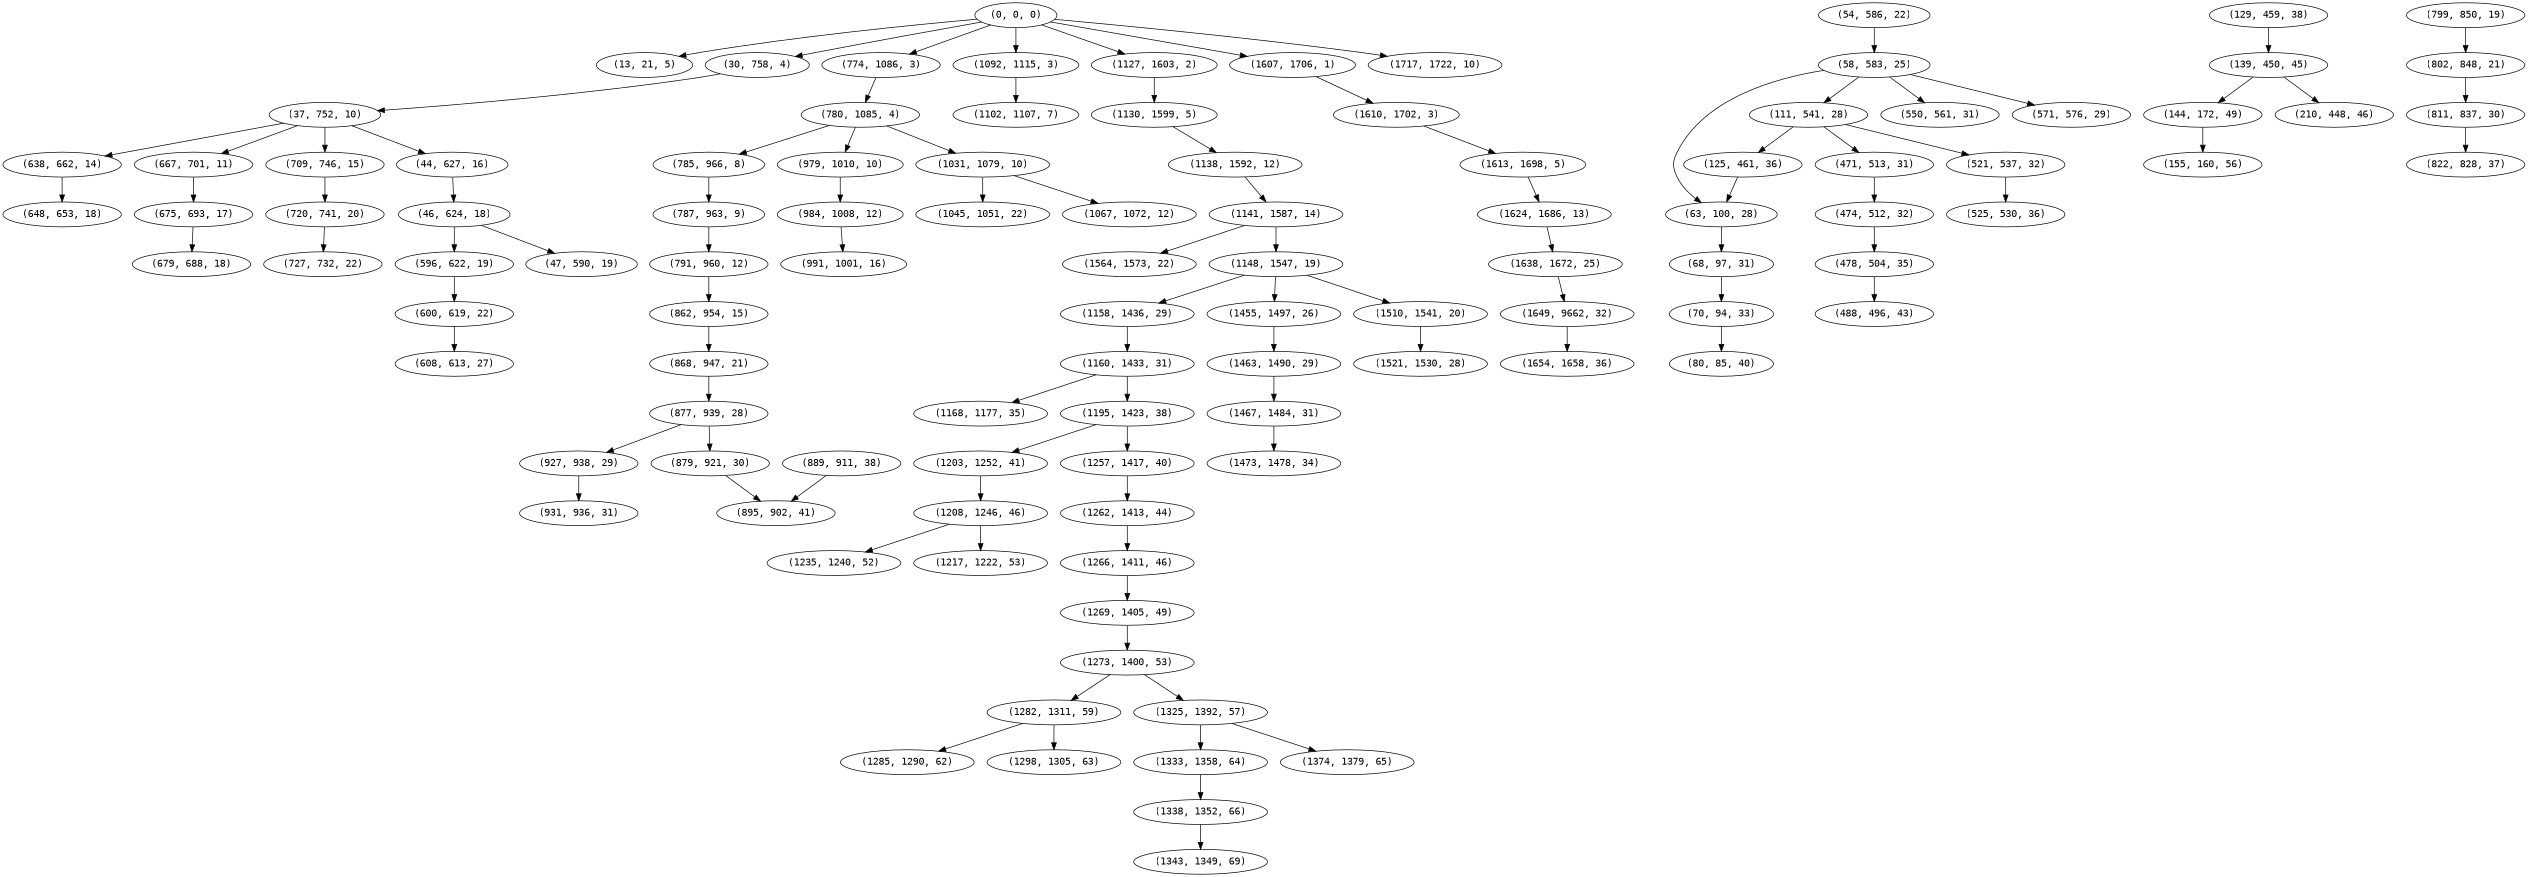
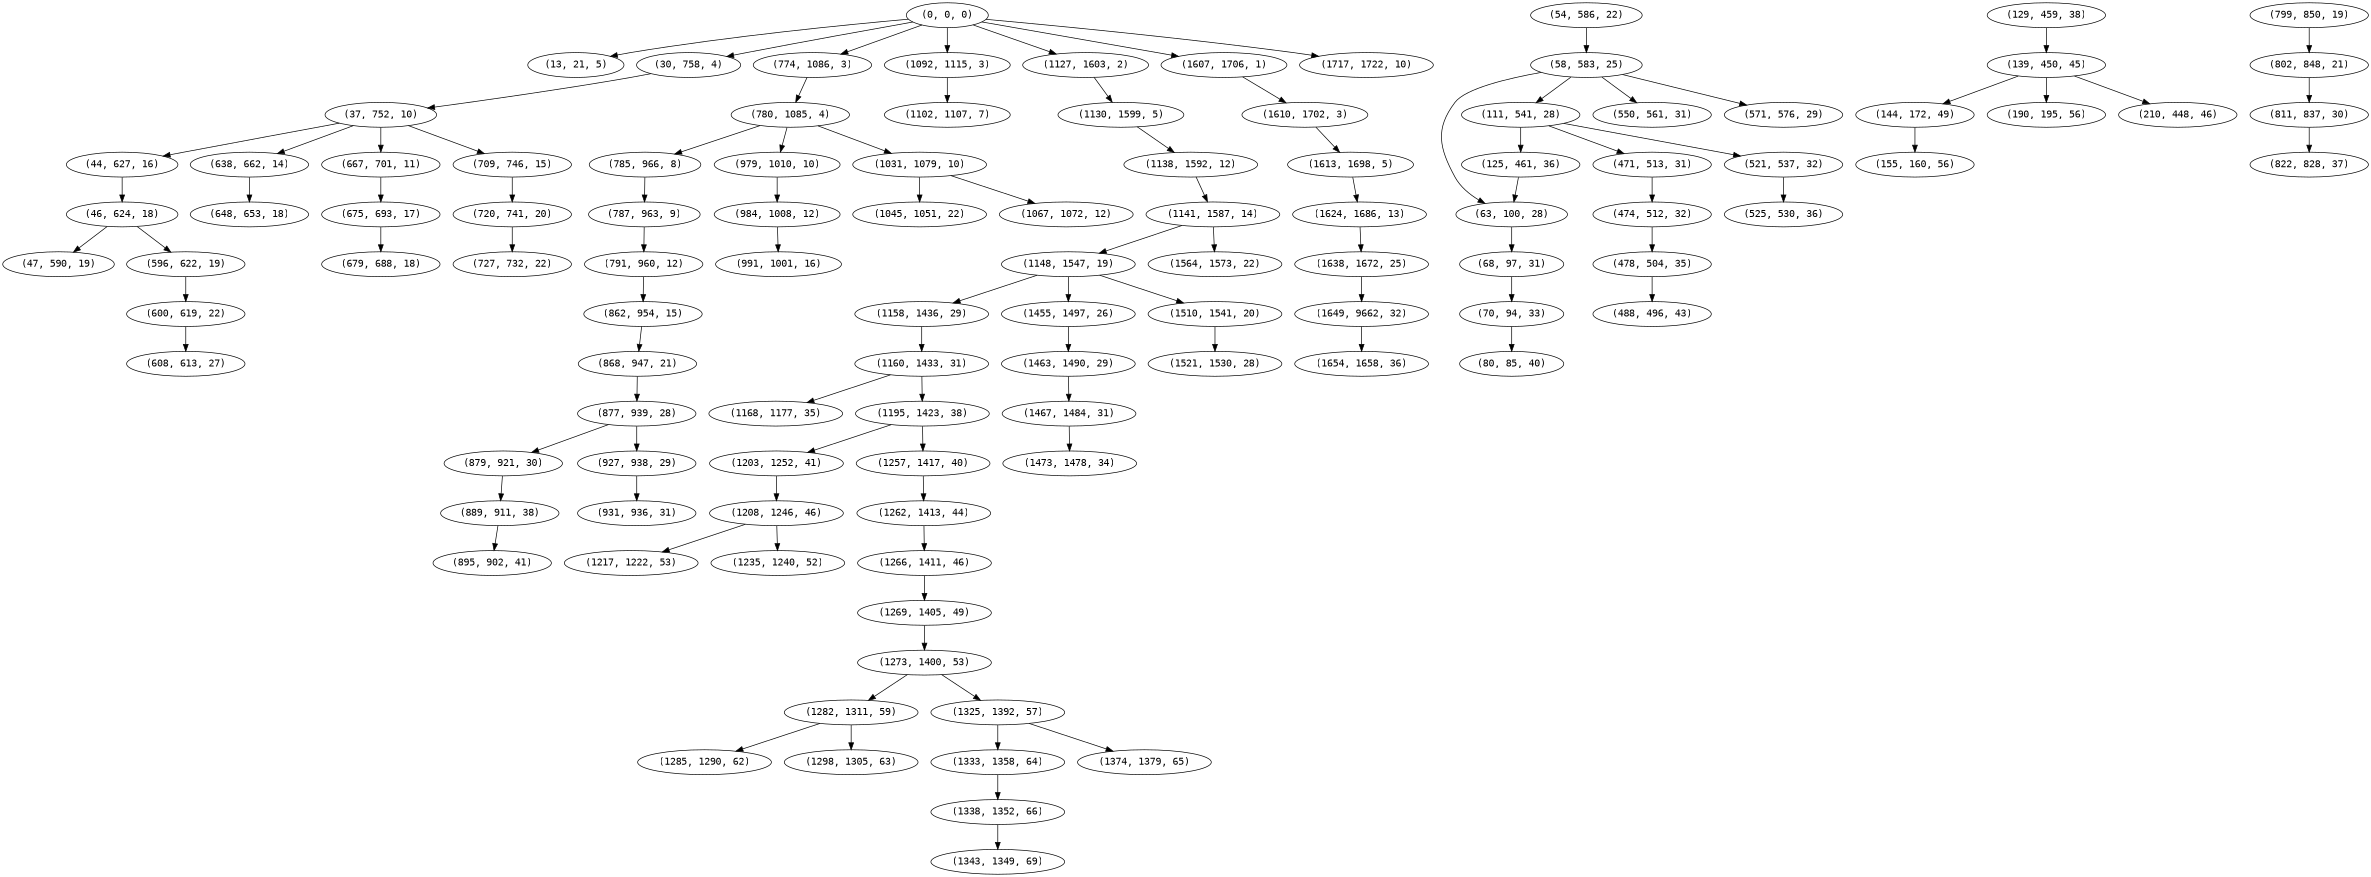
none -> (2046, 115)
(740, 486) -> (502, 485)
